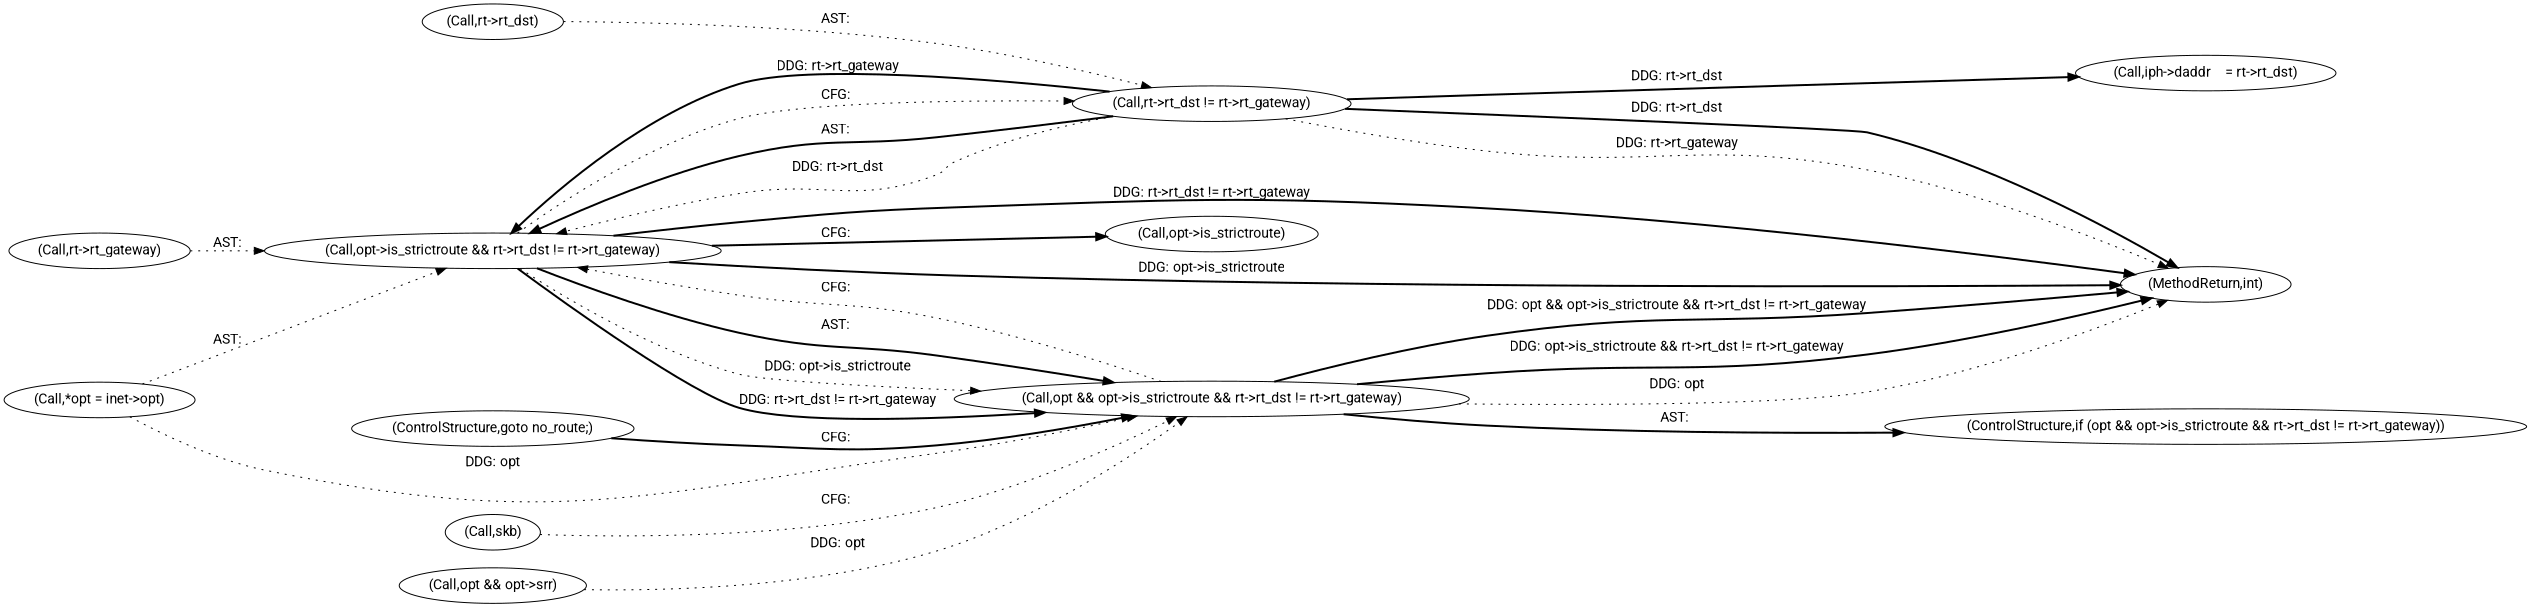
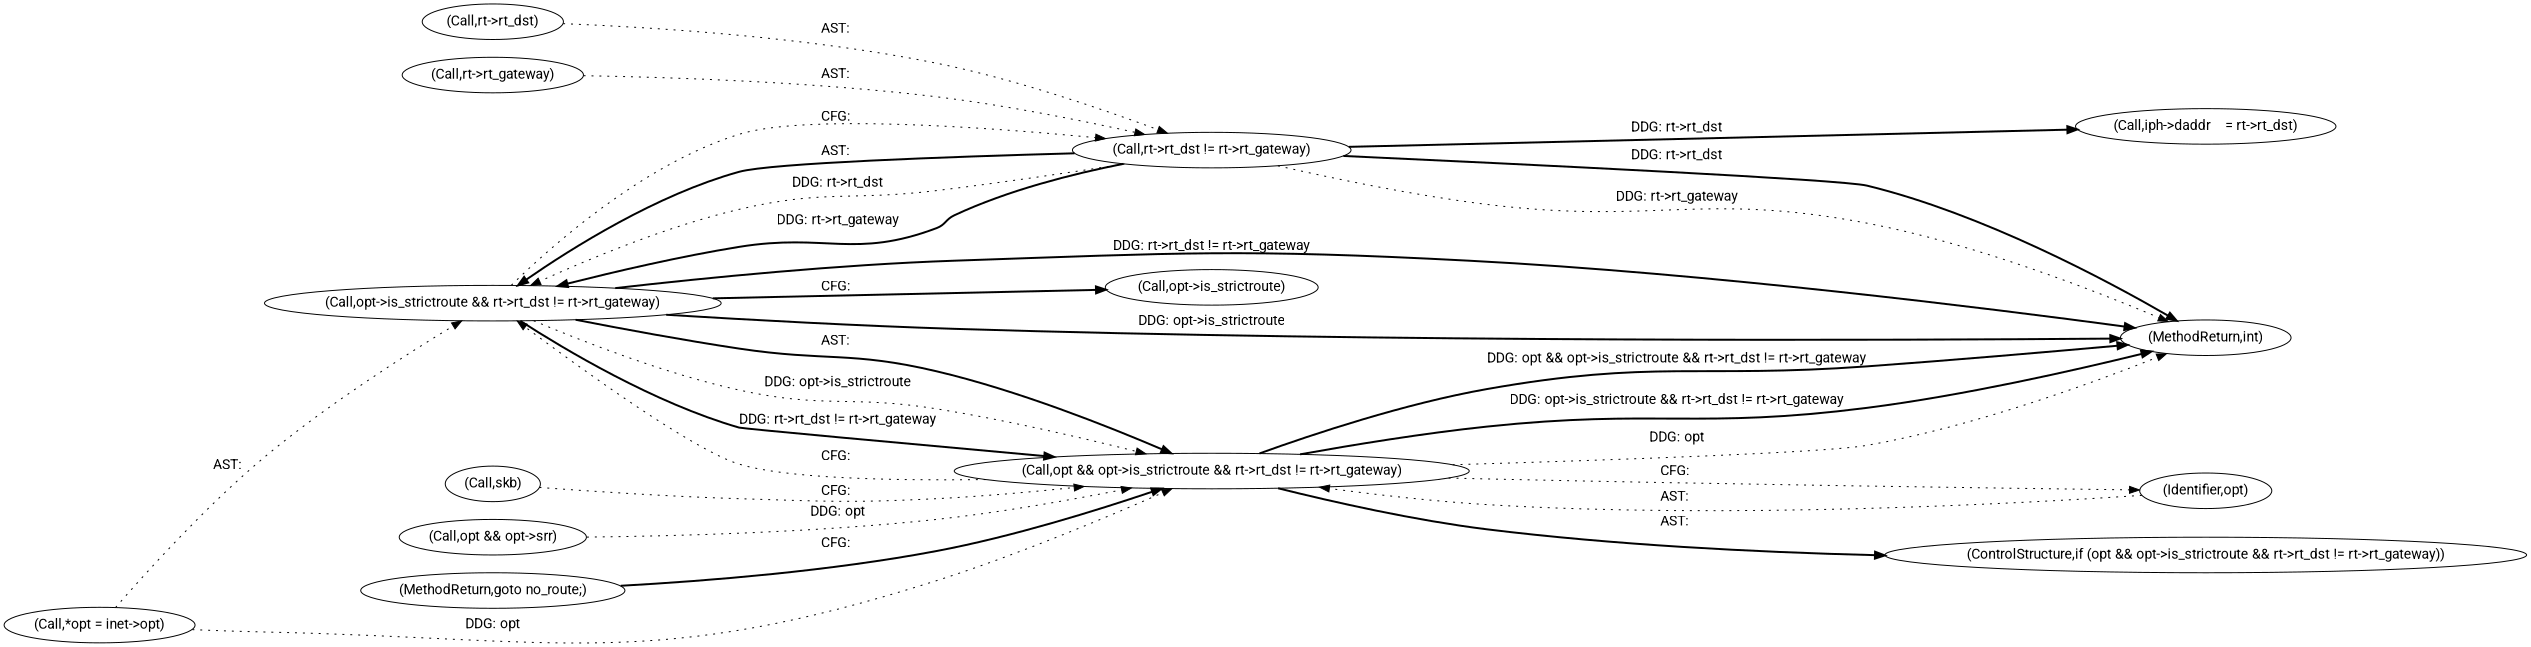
(222, 251) -> (861, 89)
(493, 429) -> (493, 591)
none -> (2206, 491)
